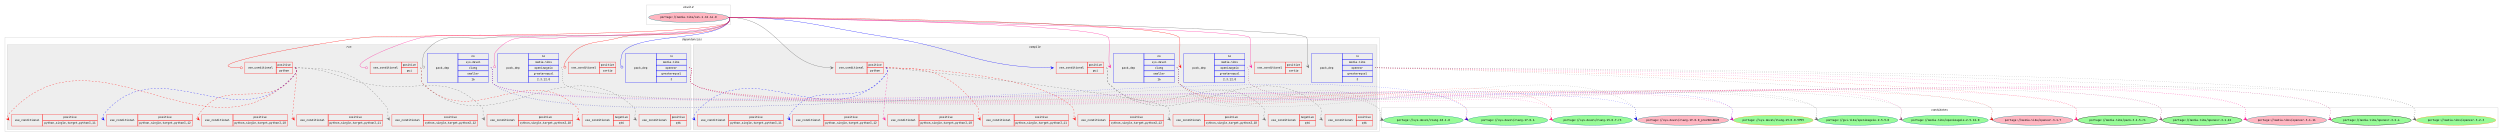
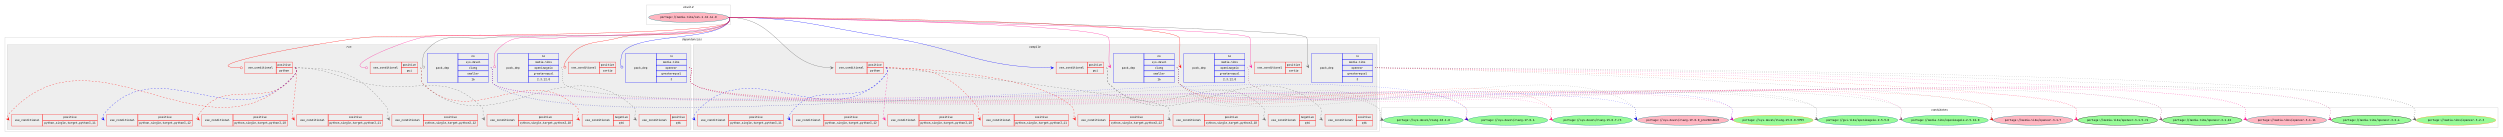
(2118, 120) -> (2118, 120)
